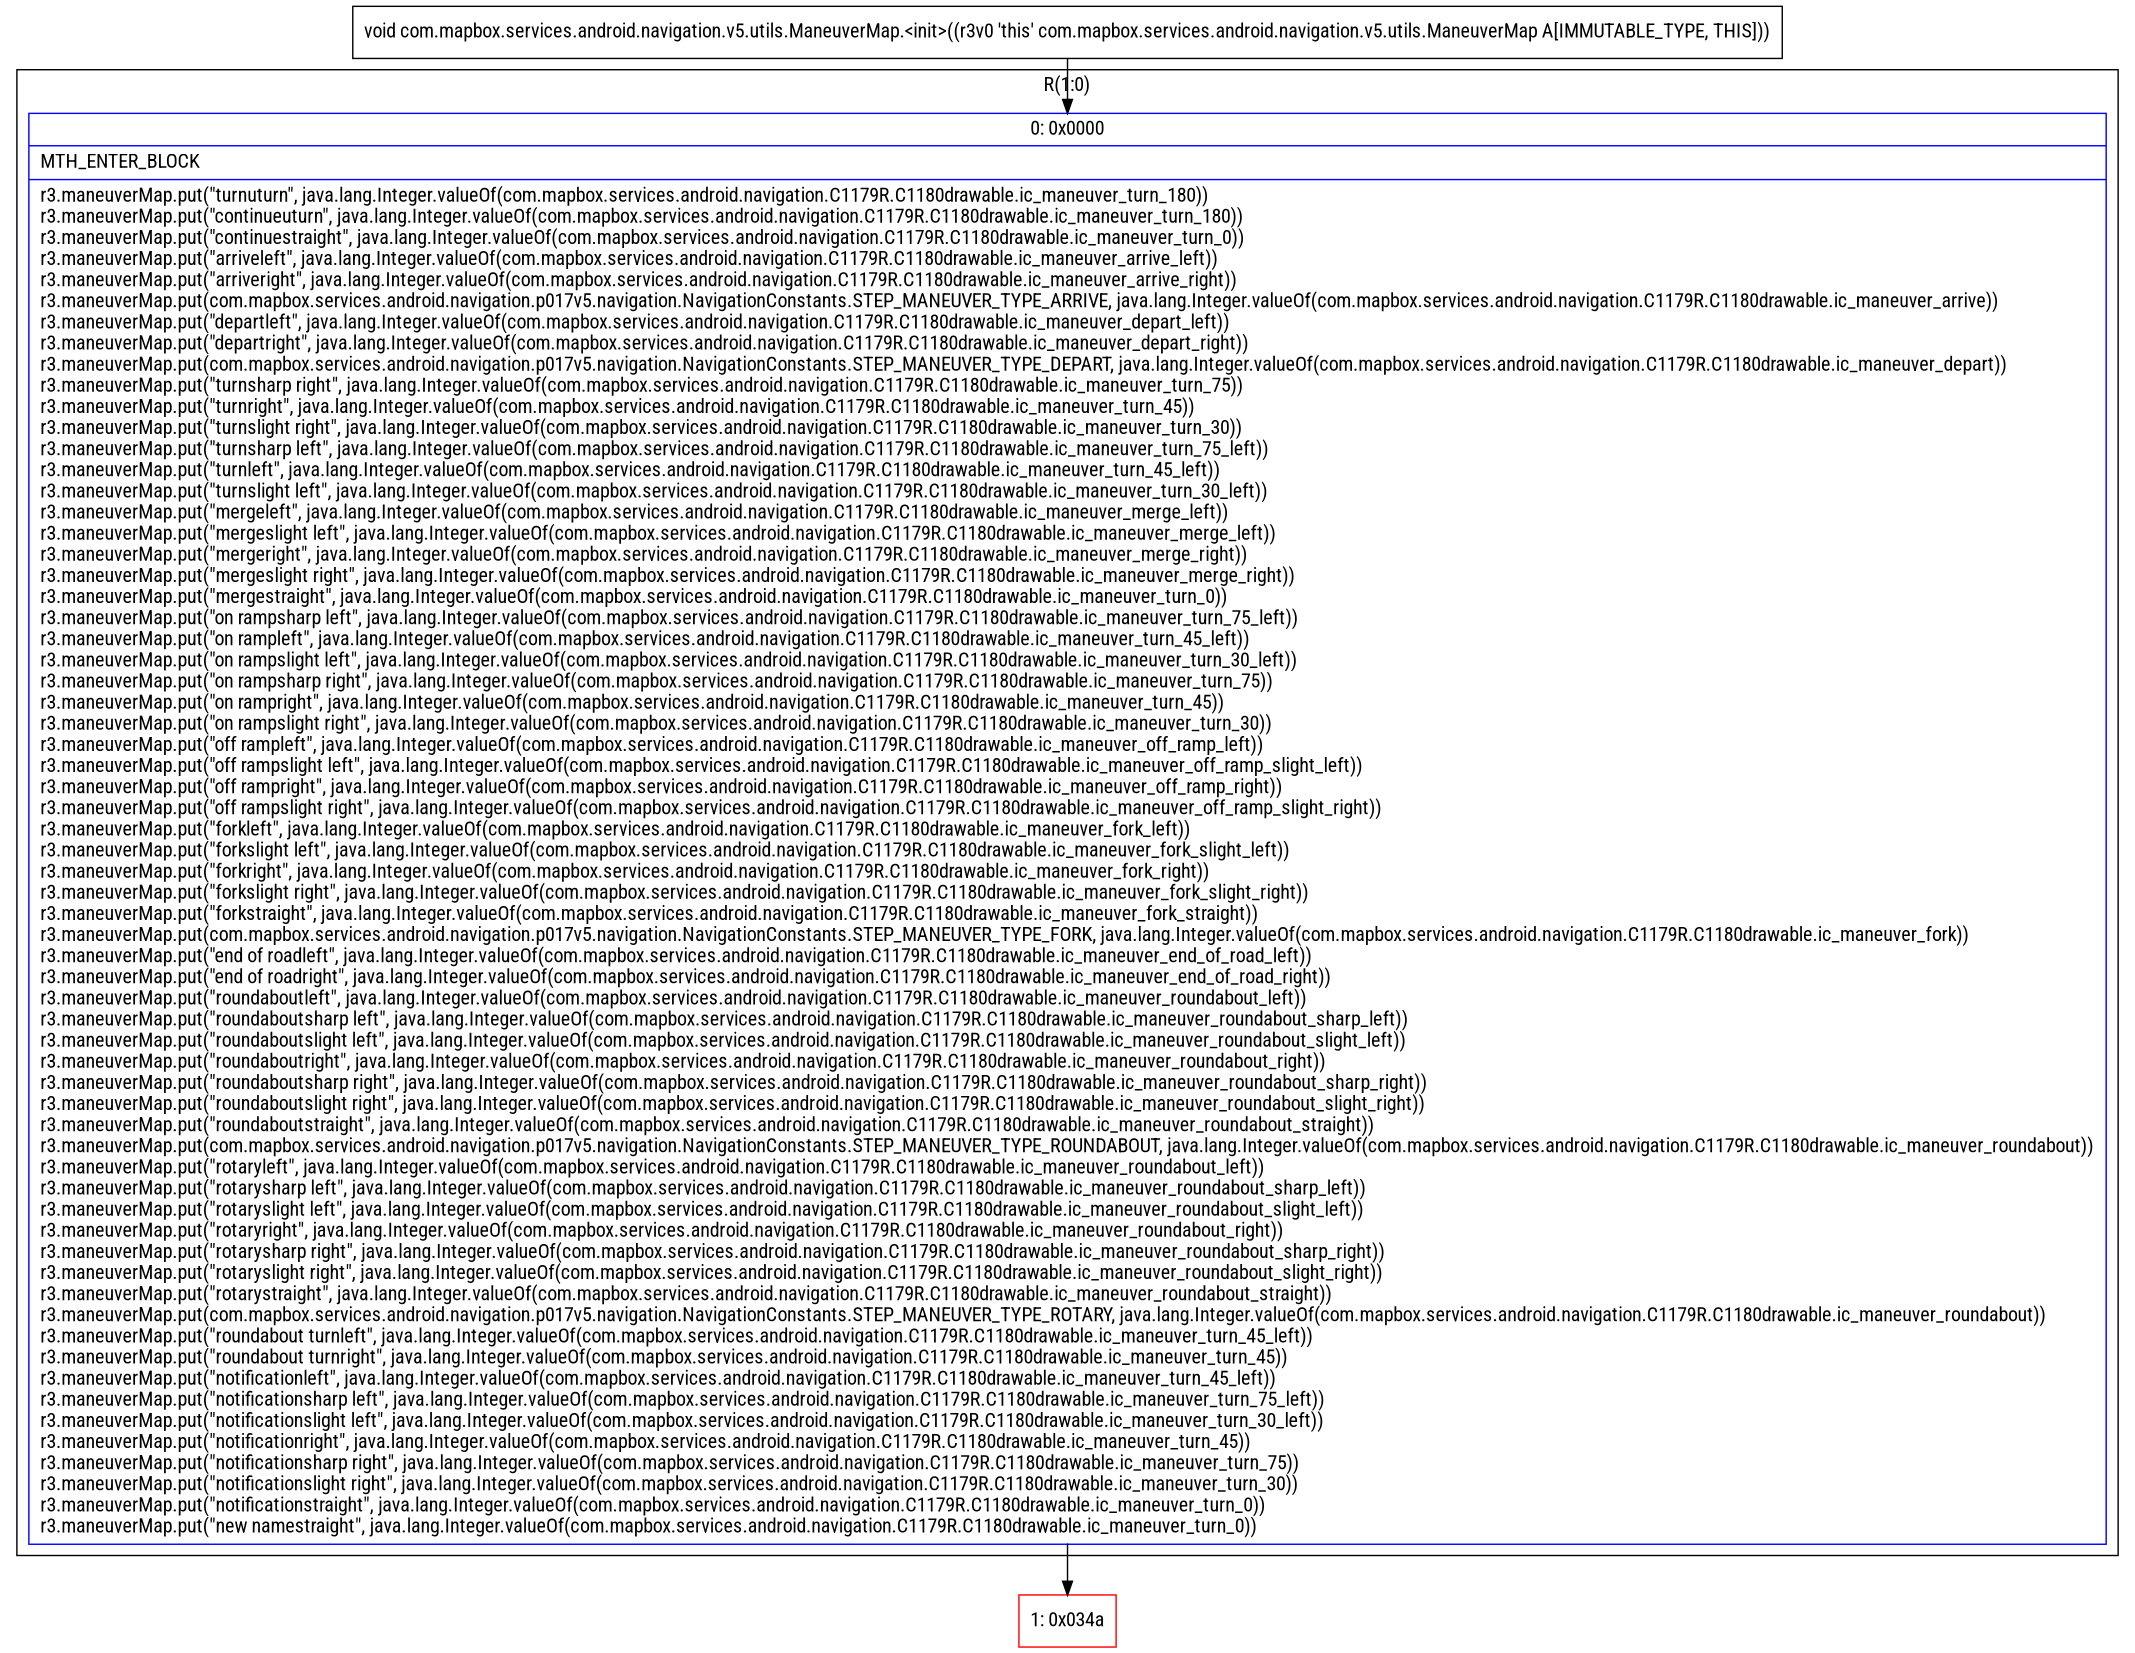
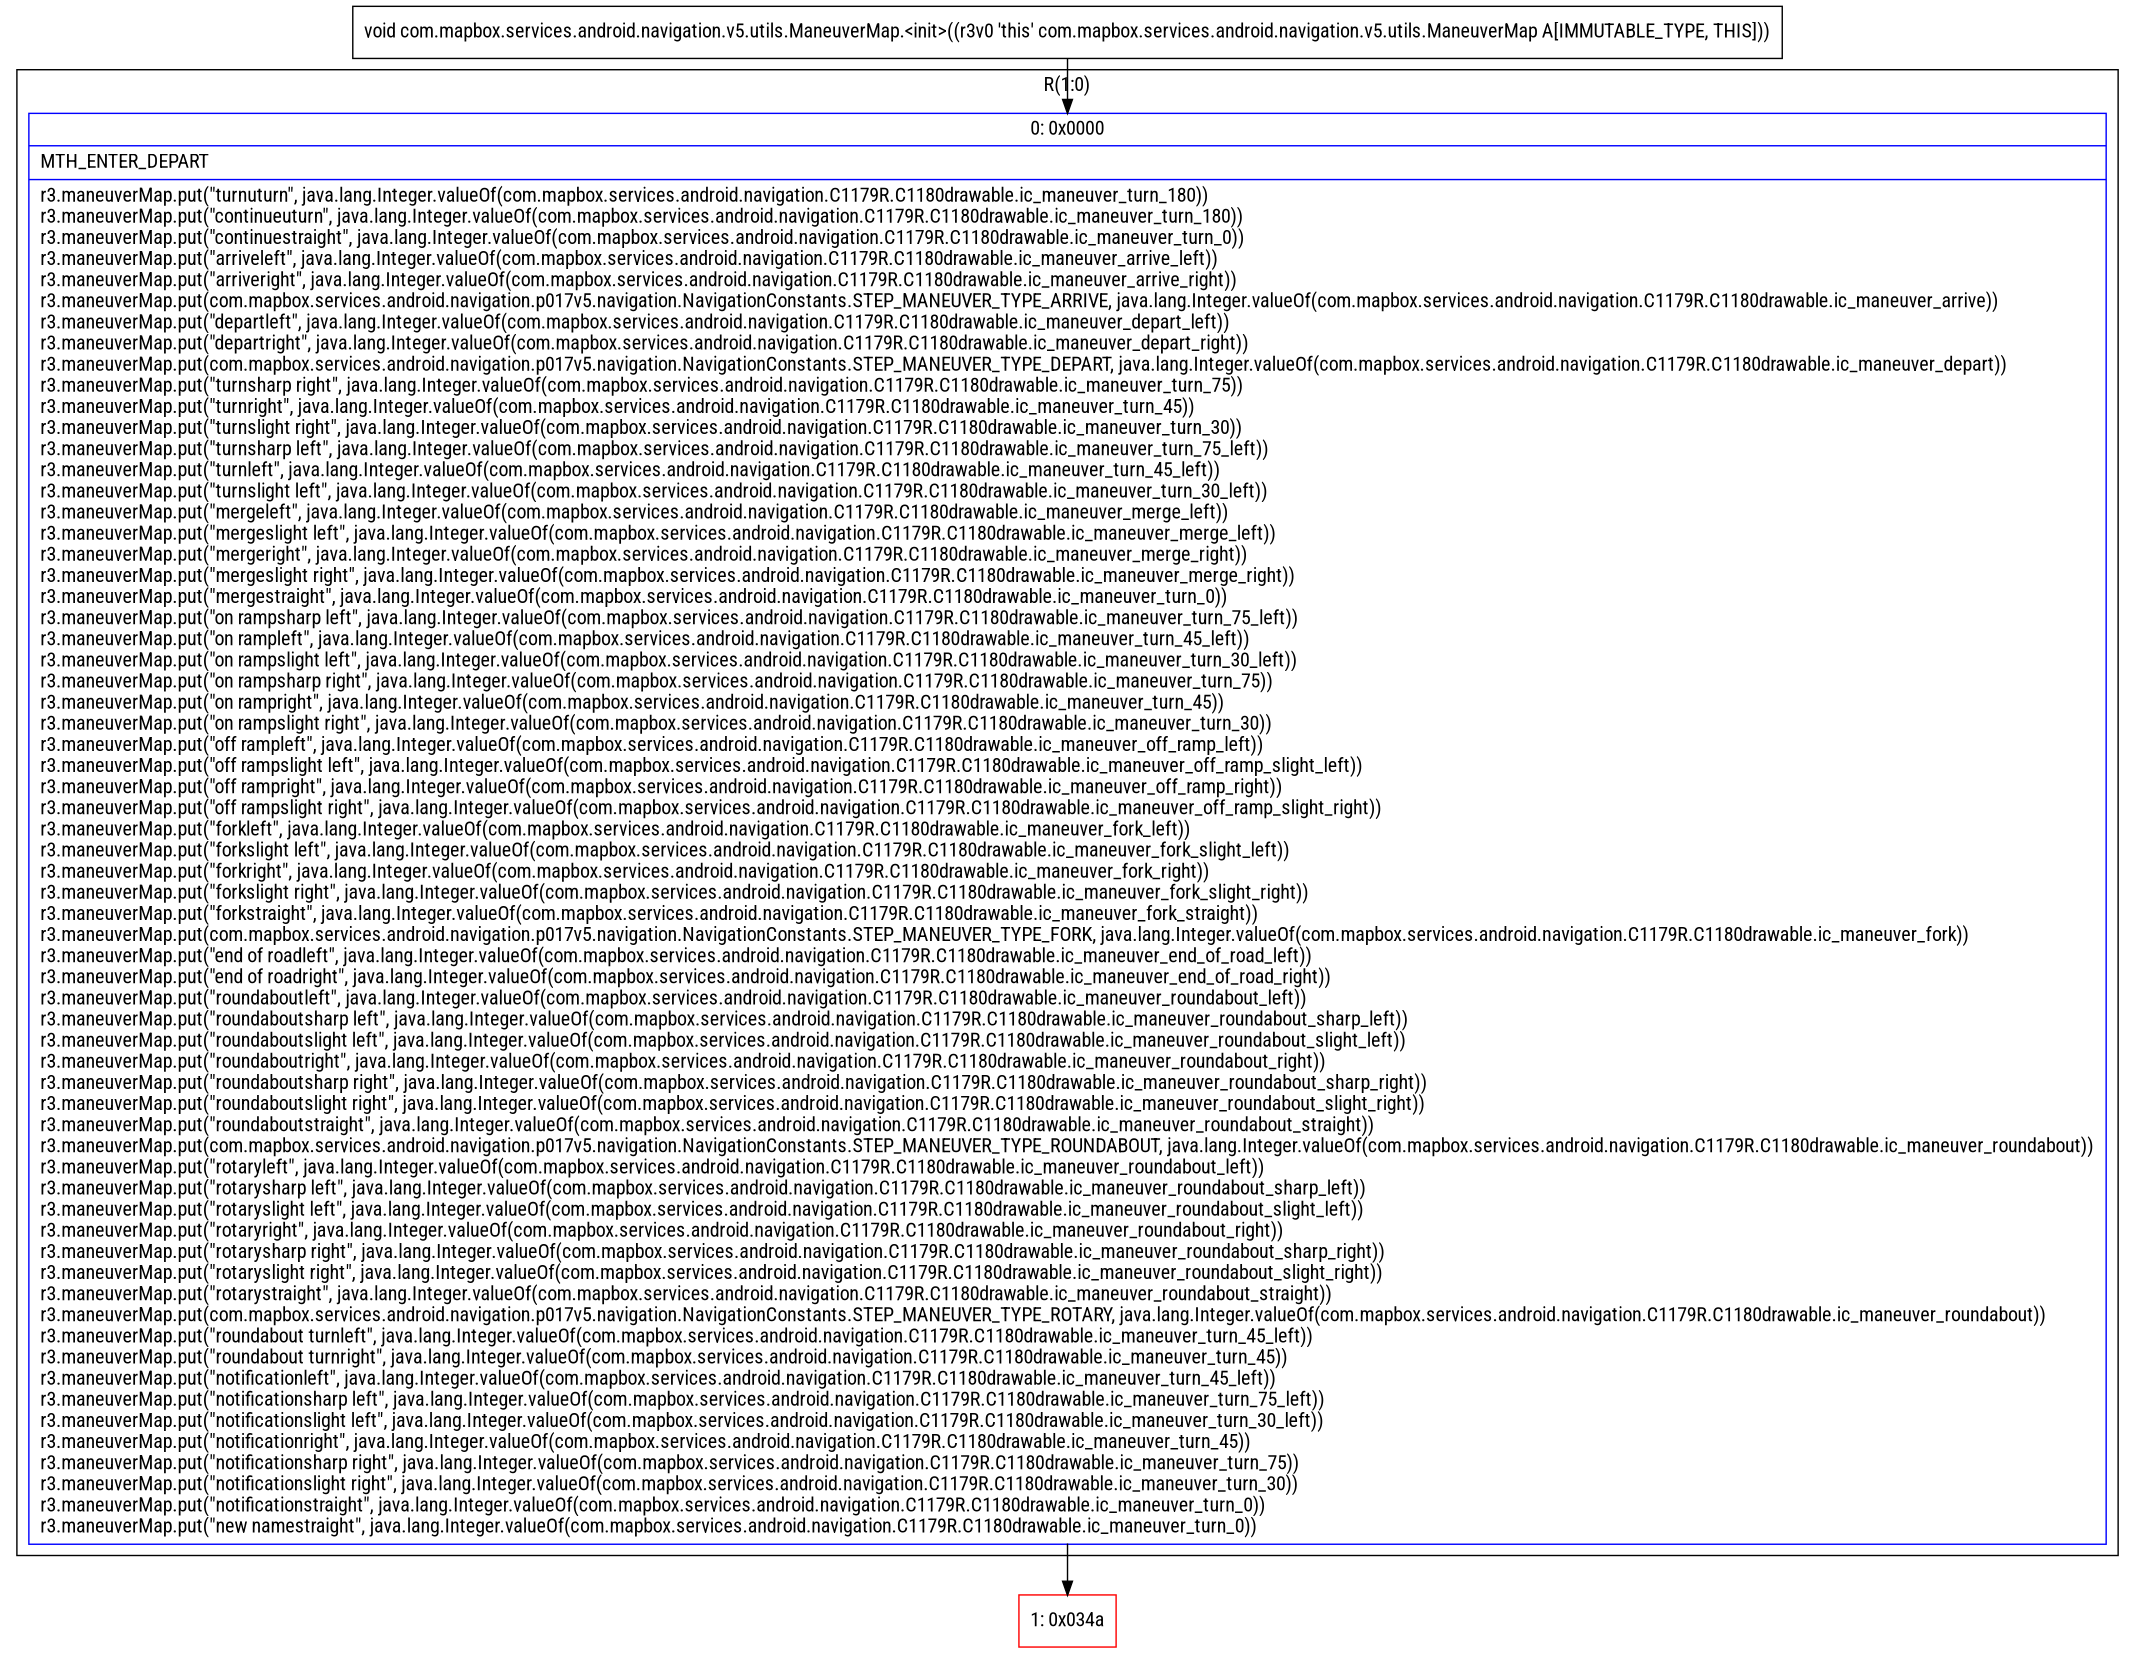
(120, 162) -> (125, 162)
